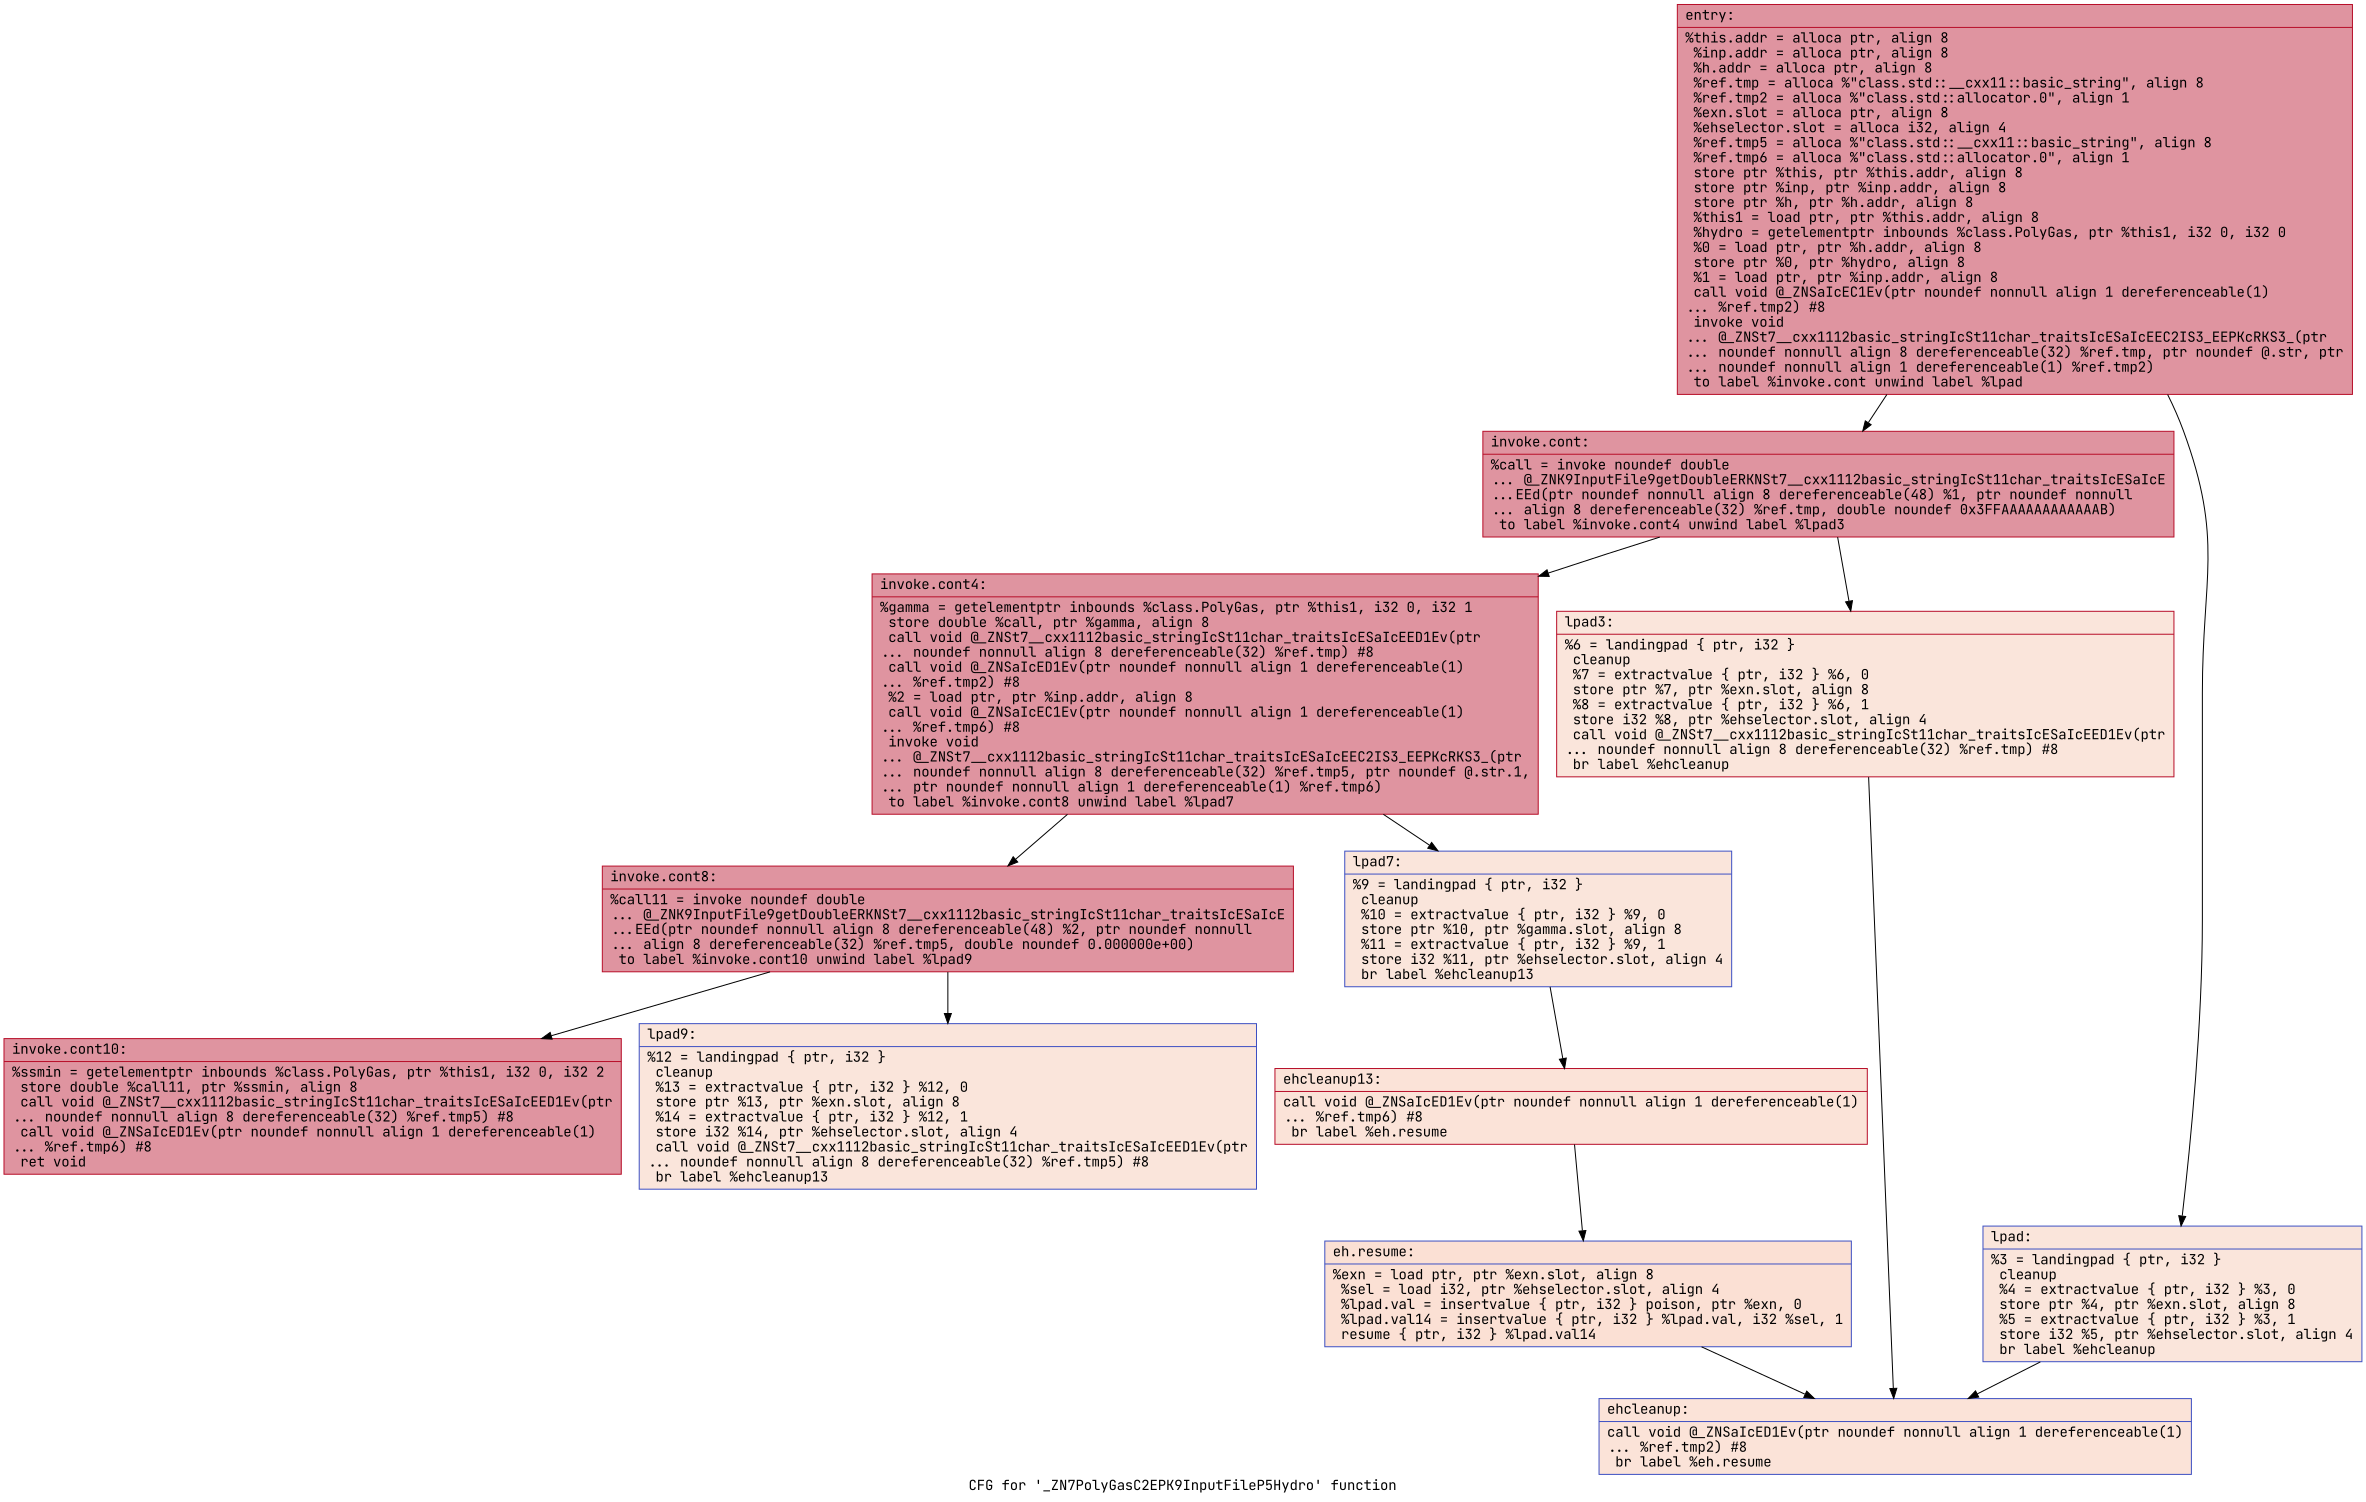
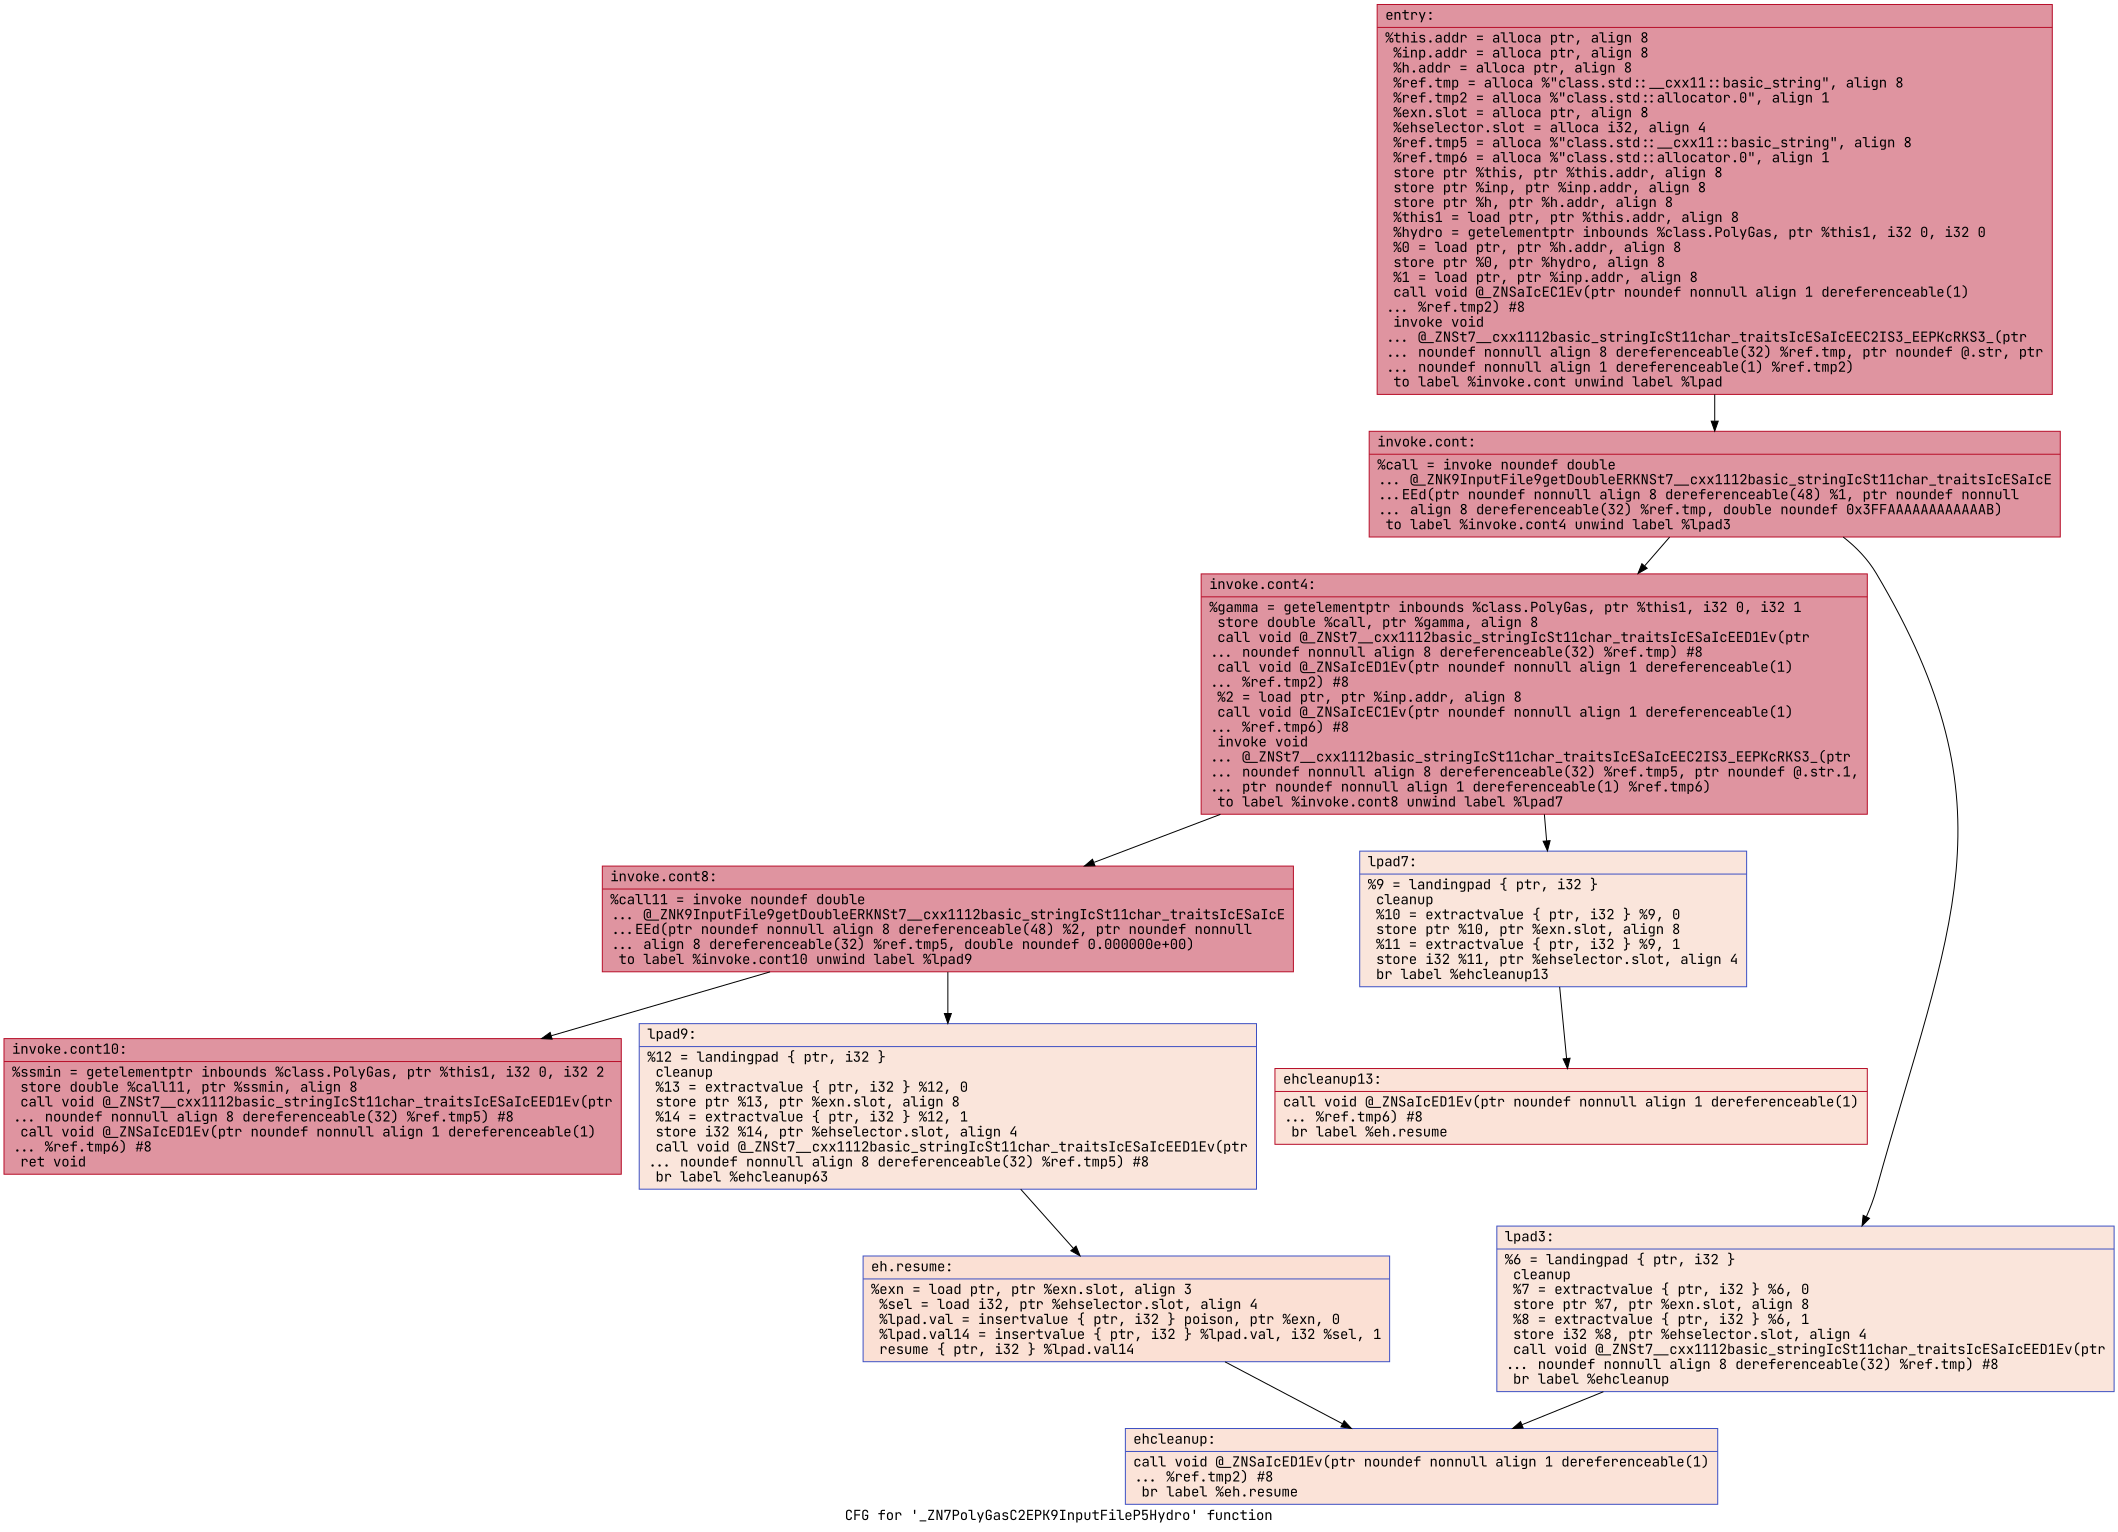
(1865, 694) -> (1805, 1309)
(1518, 930) -> (1524, 930)
(738, 1177) -> (738, 1177)
(1578, 1187) -> (1047, 1219)
(1493, 1275) -> (1032, 1290)
(2172, 1294) -> none
